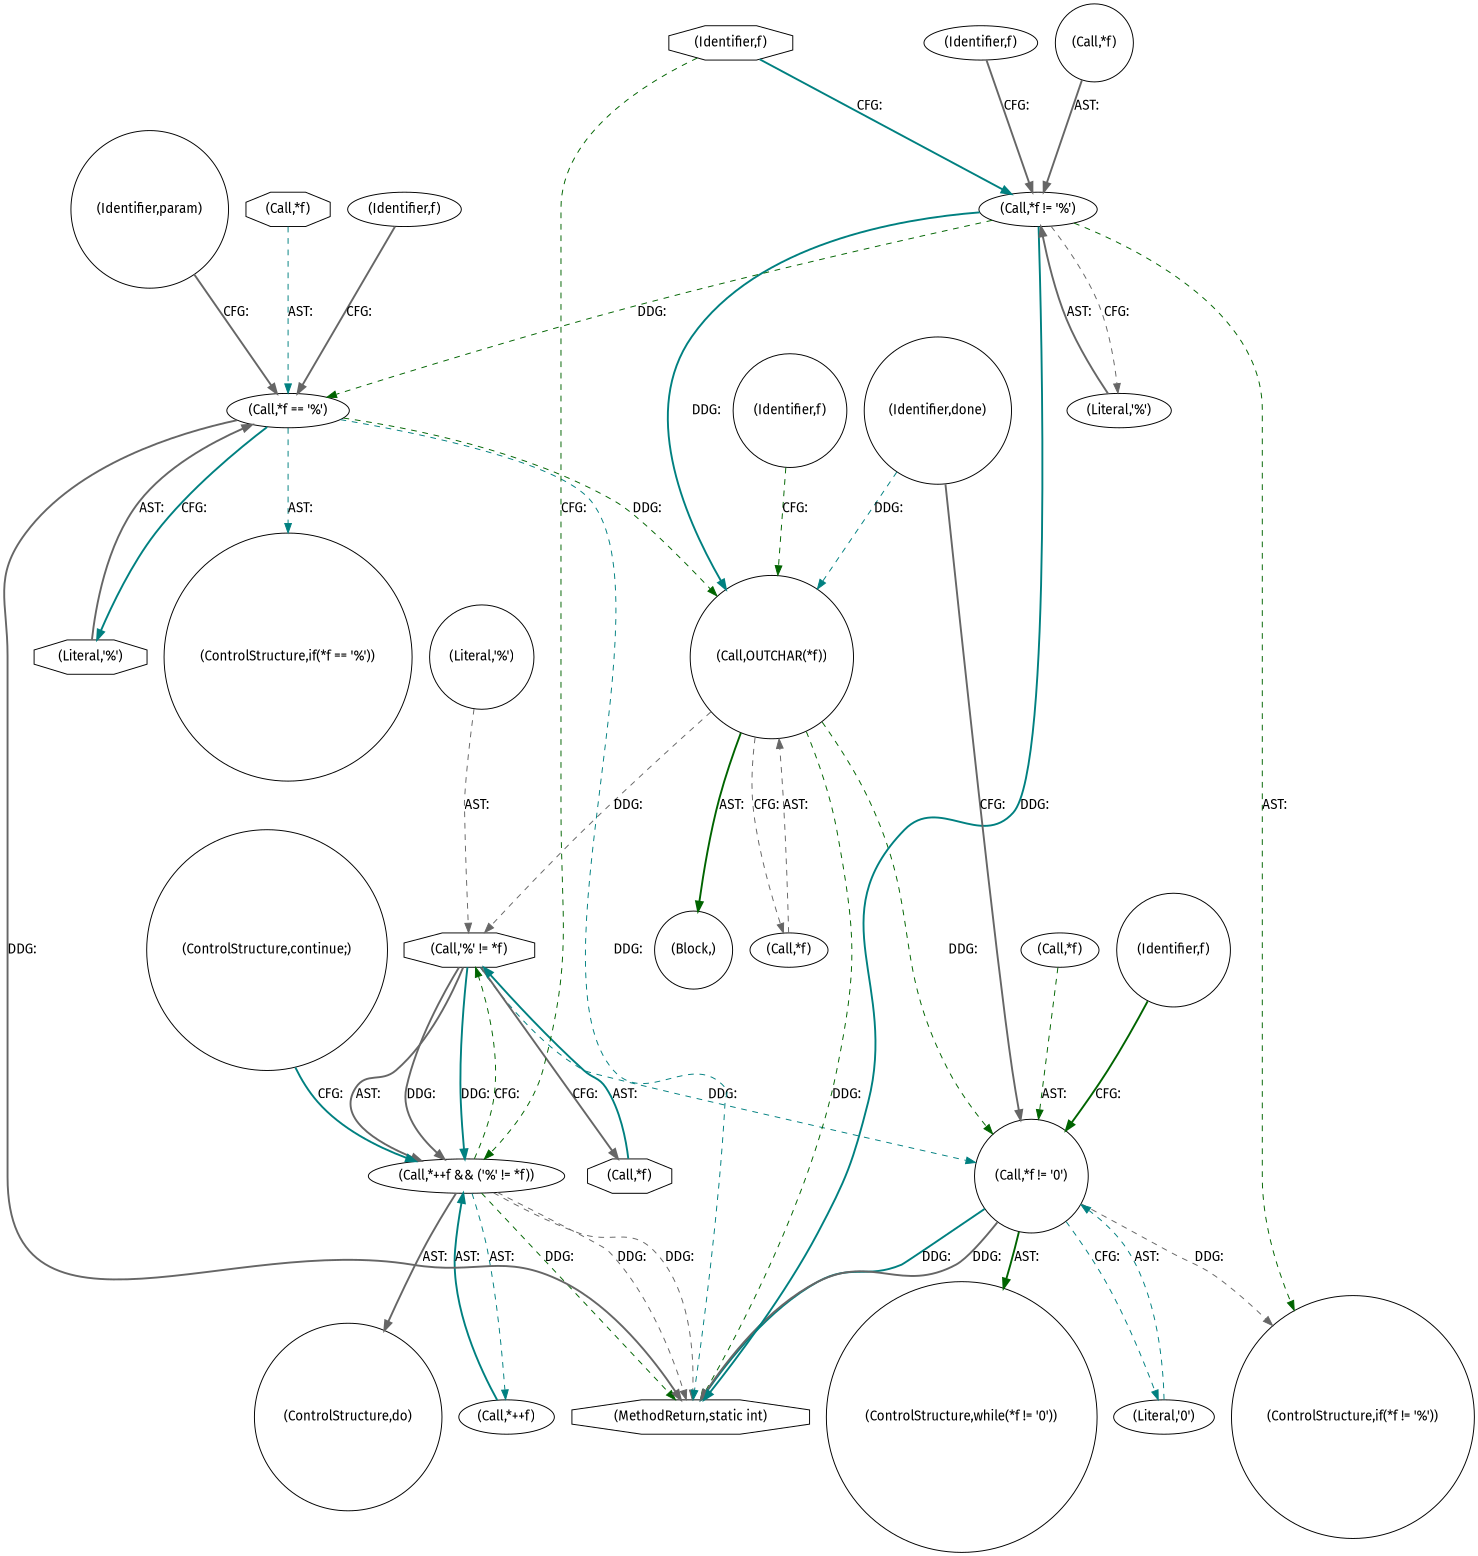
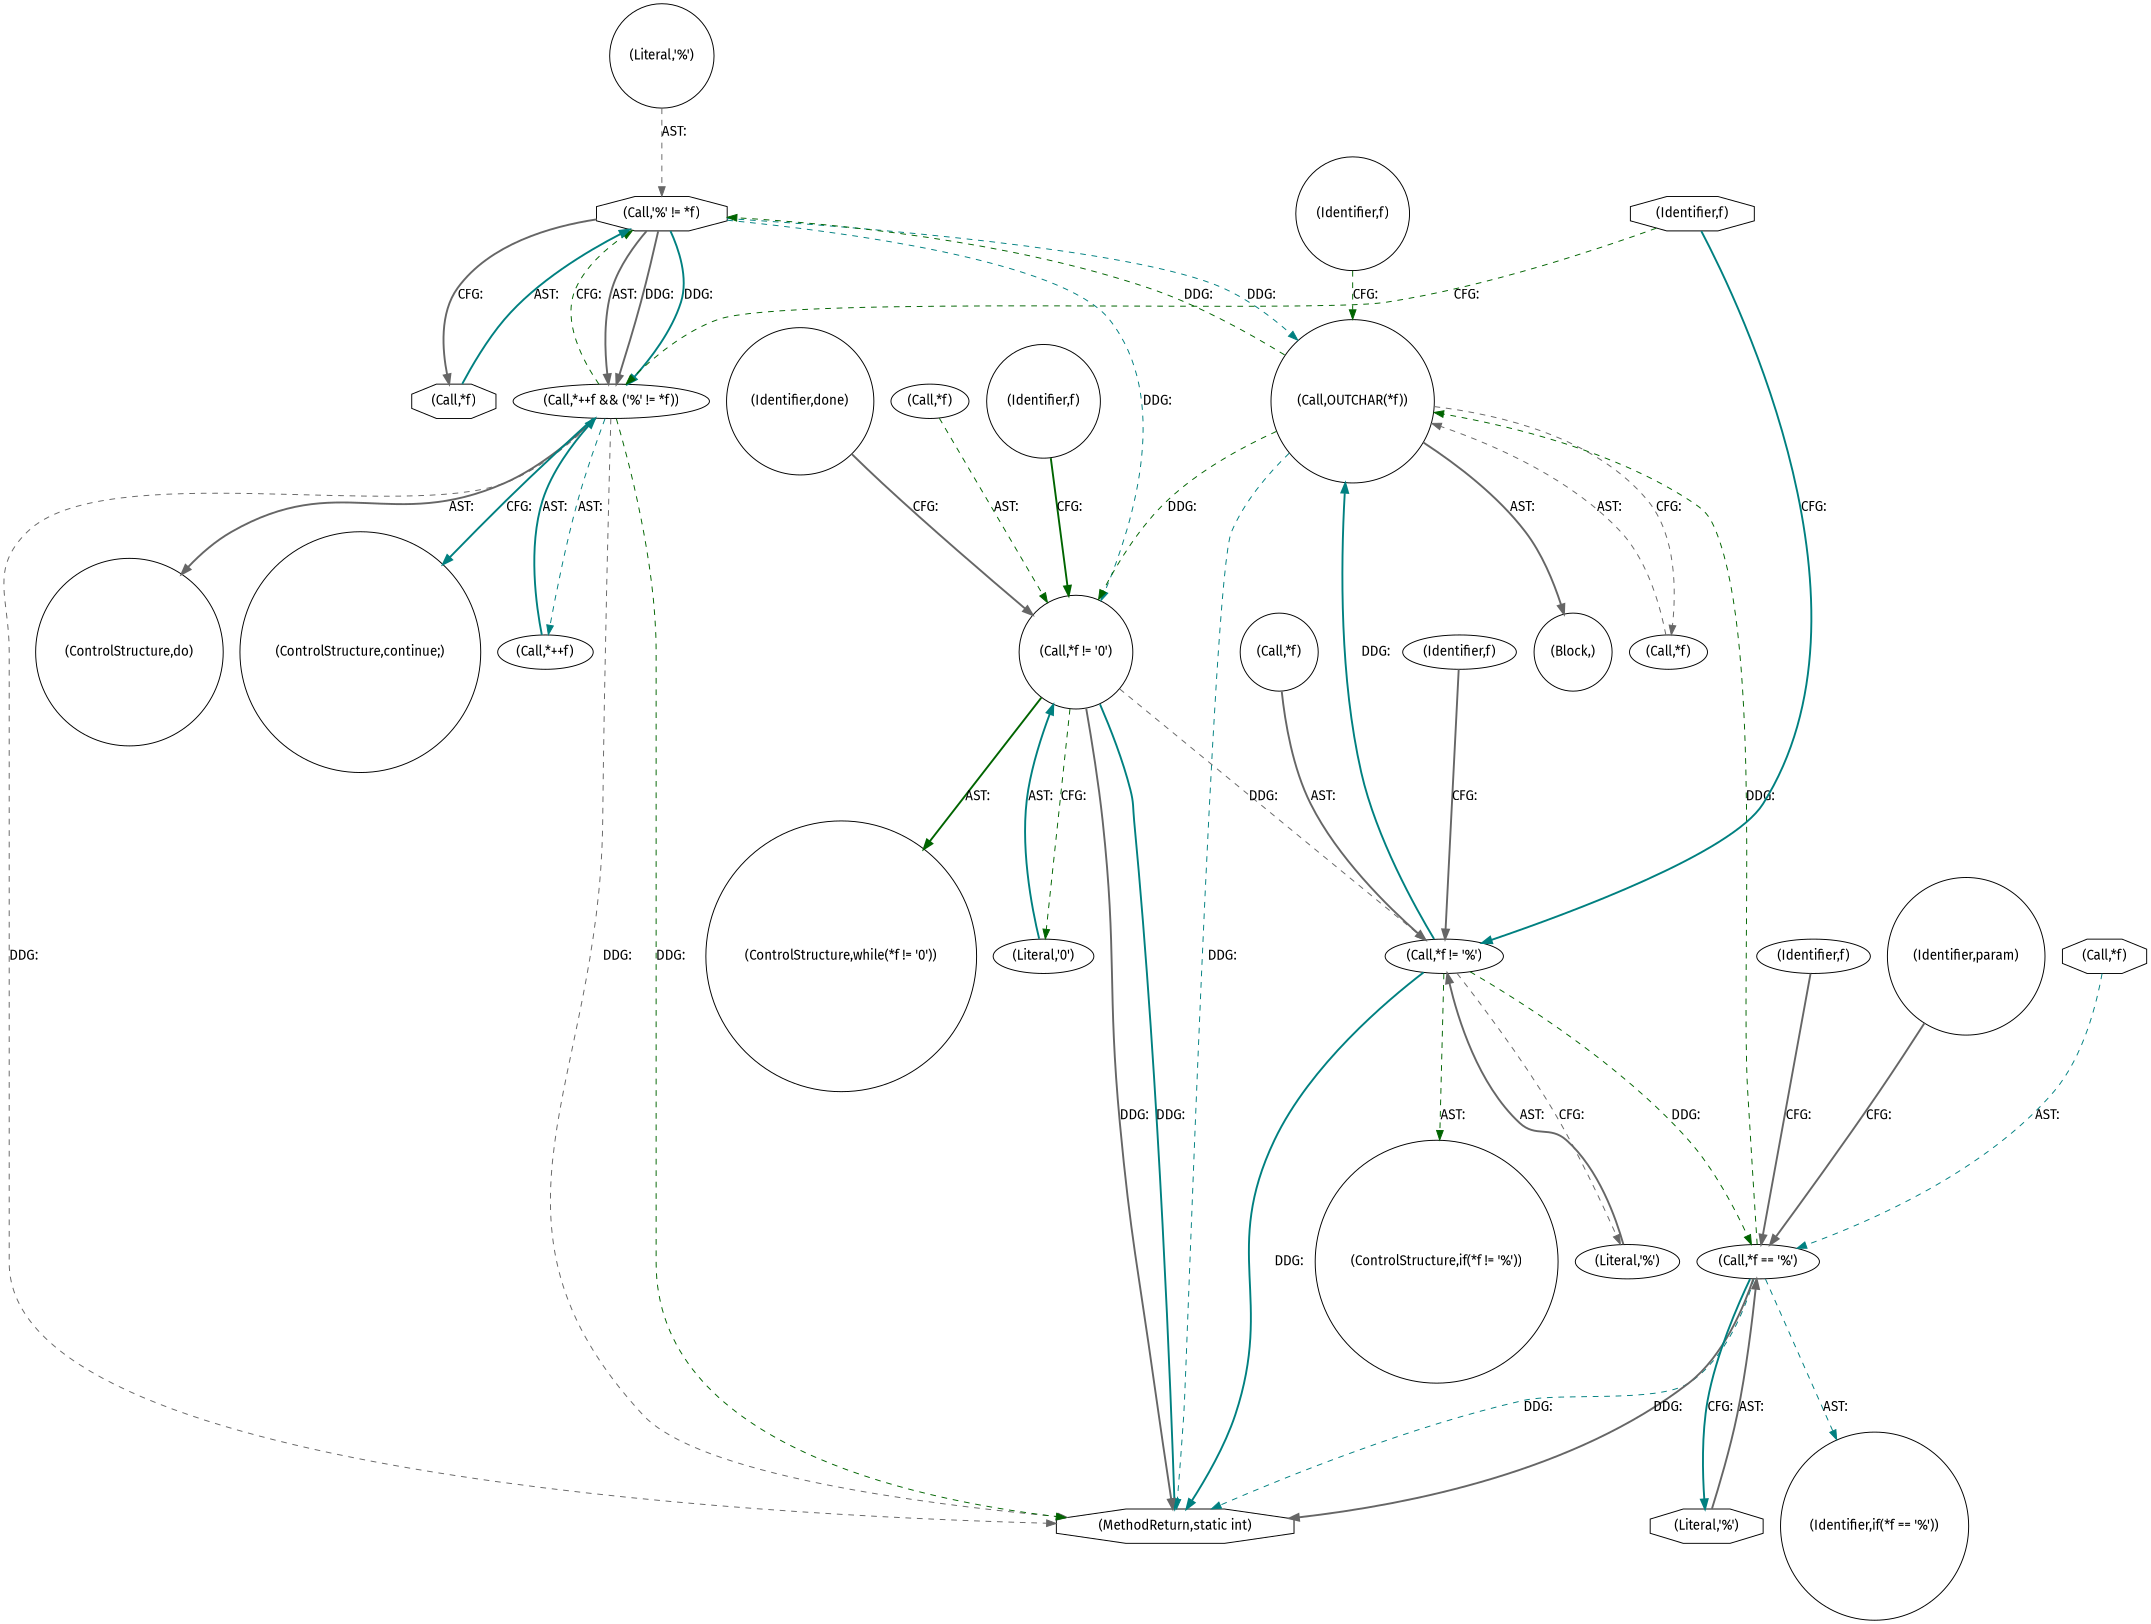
(860, 526) -> (1018, 245)
(288, 657) -> (1875, 1526)
(604, 811) -> (1020, 254)
(715, 816) -> (1508, 511)
(836, 1071) -> (1202, 966)
(342, 1124) -> (520, 487)
(1177, 1256) -> (1269, 811)
(1148, 1296) -> (1025, 825)
(1117, 1303) -> (1058, 819)
